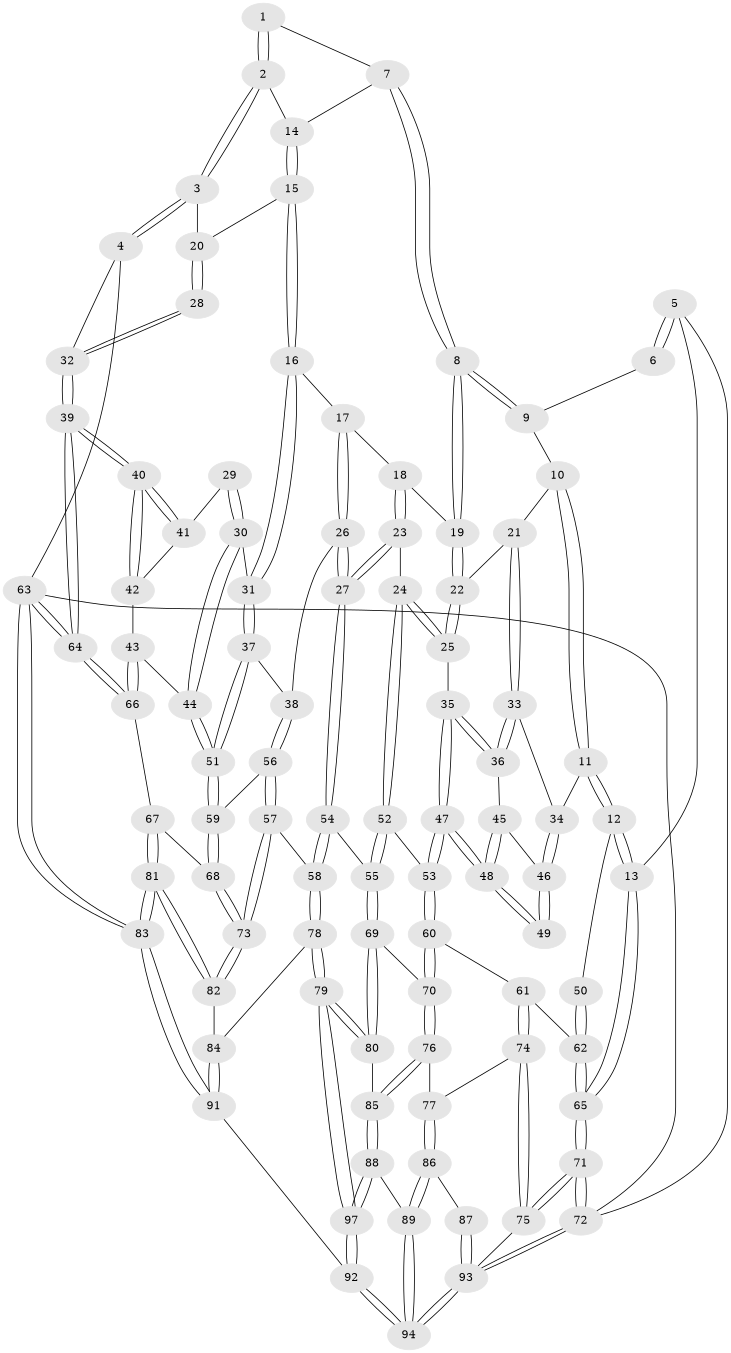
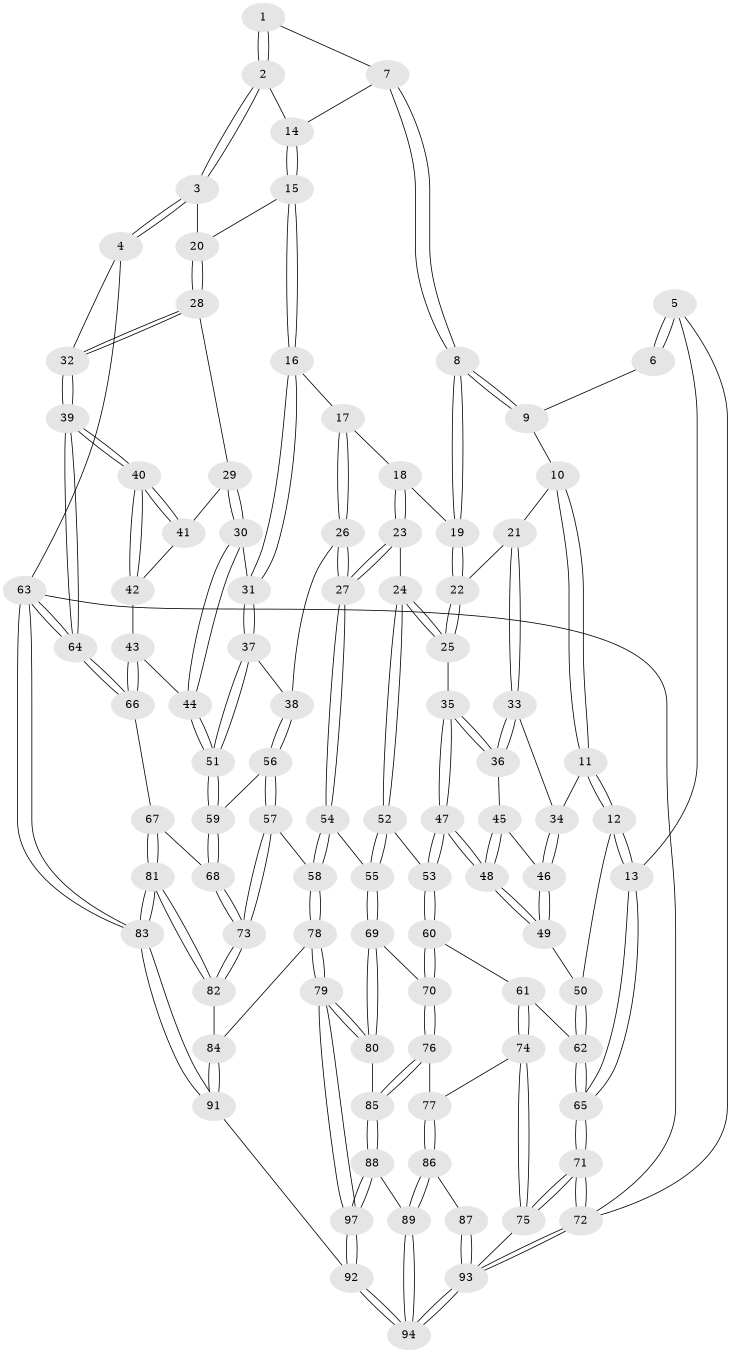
none -> (214, 390)
none -> (563, 963)
